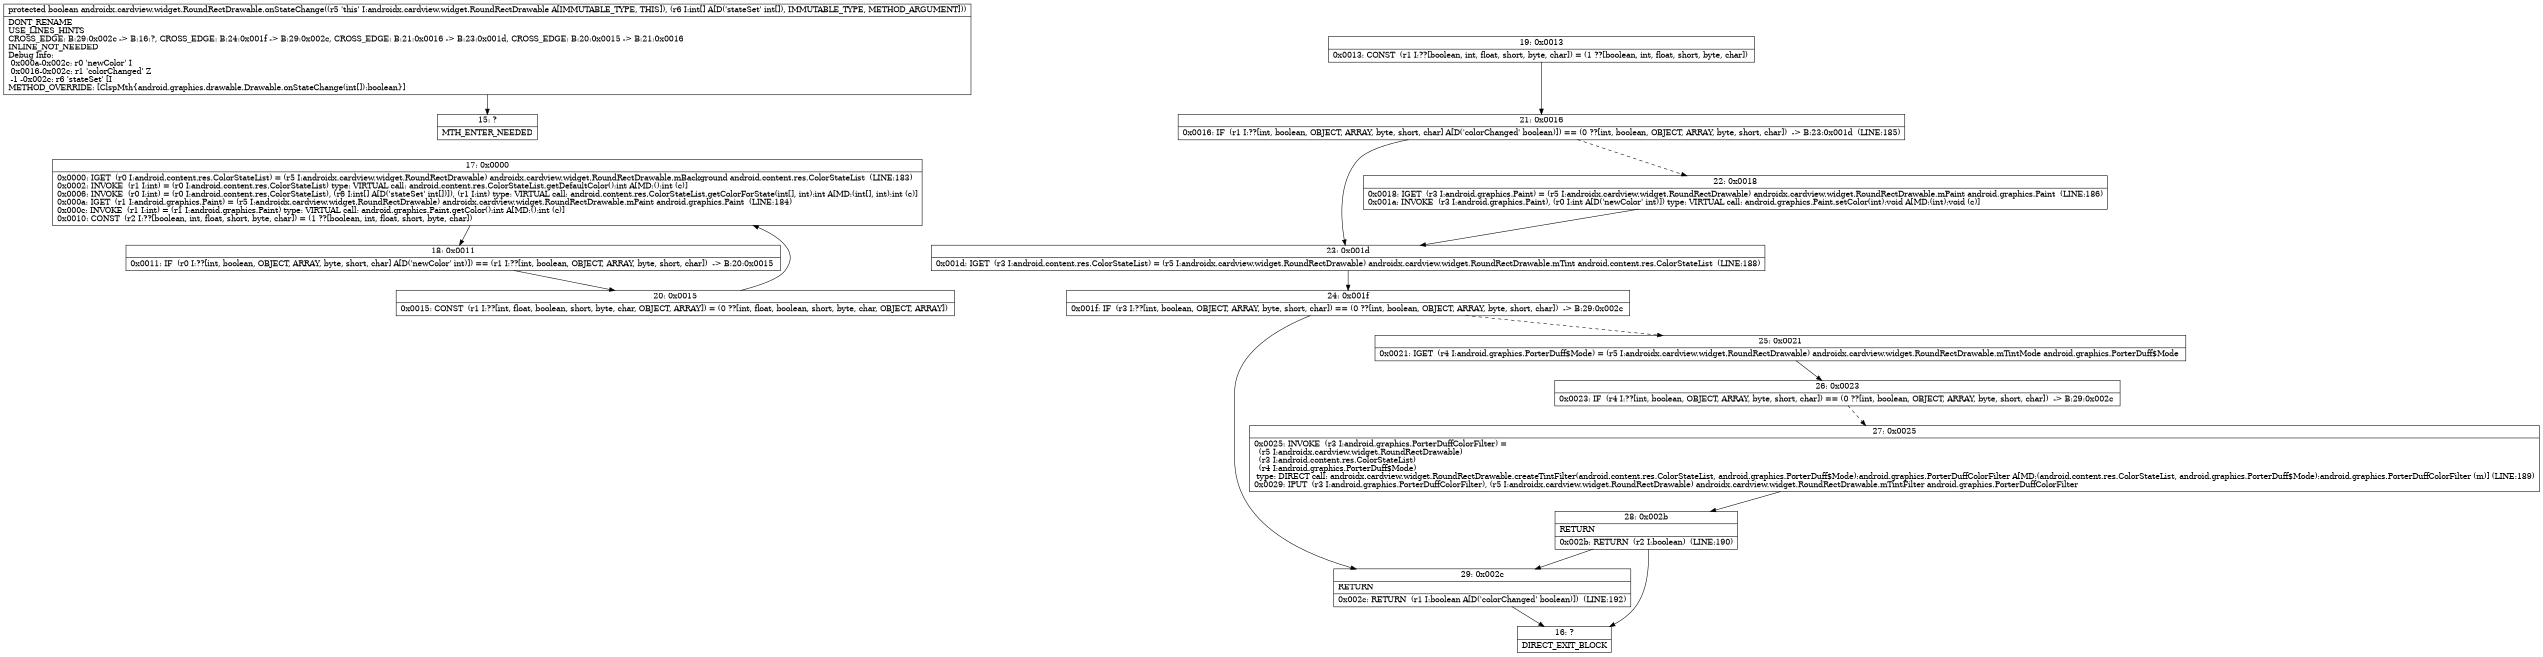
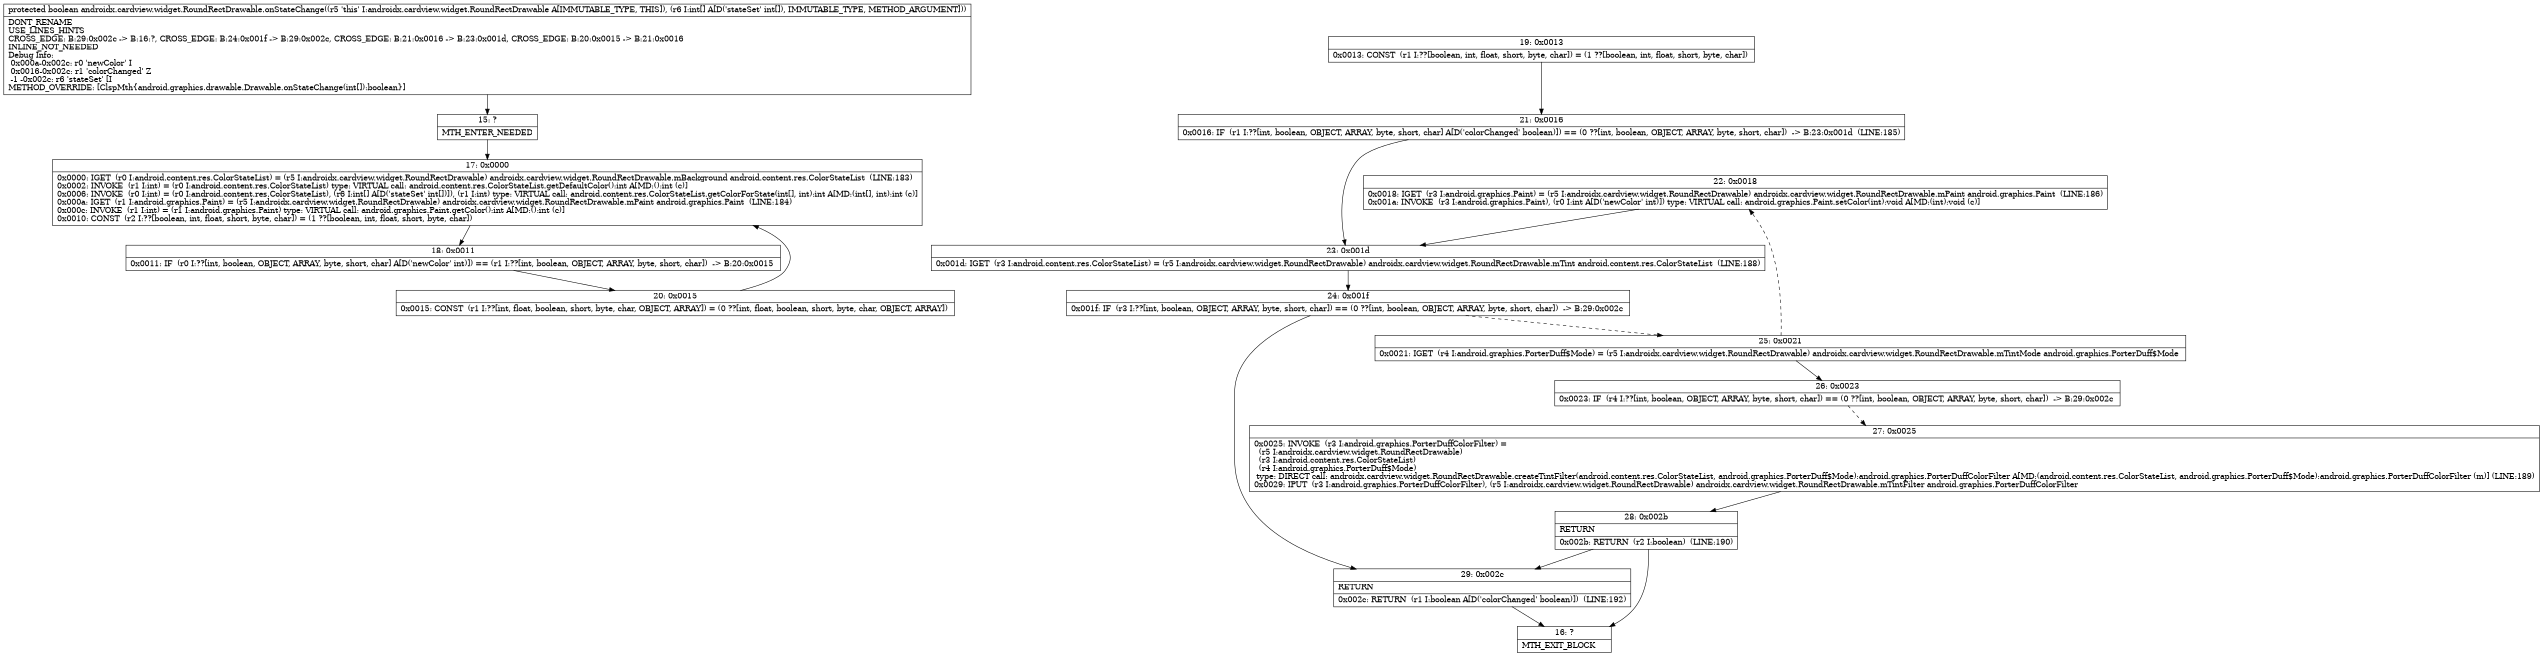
none -> (487, 147)
(1630, 157) -> (1777, 272)
(1564, 646) -> (1559, 646)
